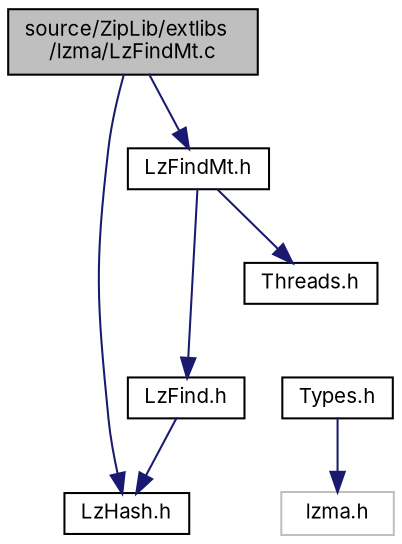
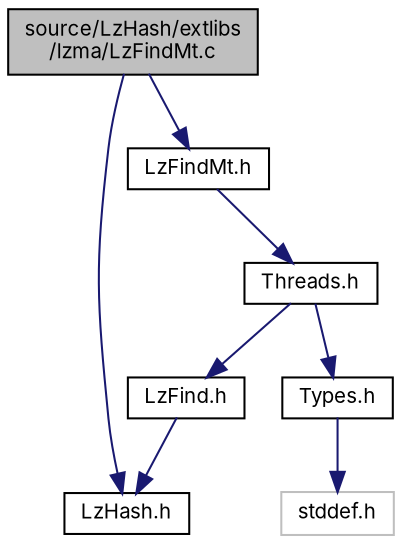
(133, 42) -> (133, 42)
(193, 273) -> (257, 333)
none -> (322, 331)
(338, 514) -> (338, 514)
